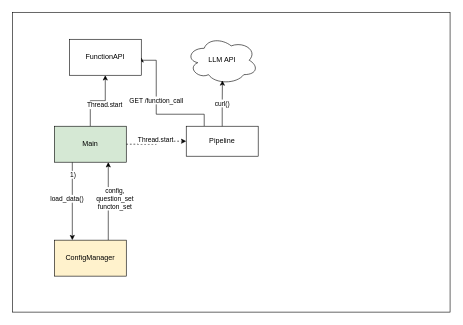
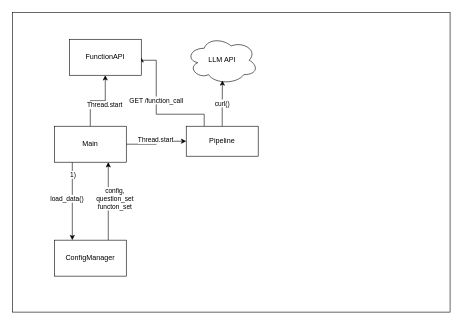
(90, 144) -> (90, 144)
(142, 144) -> (142, 144)
(90, 258) -> (90, 258)
